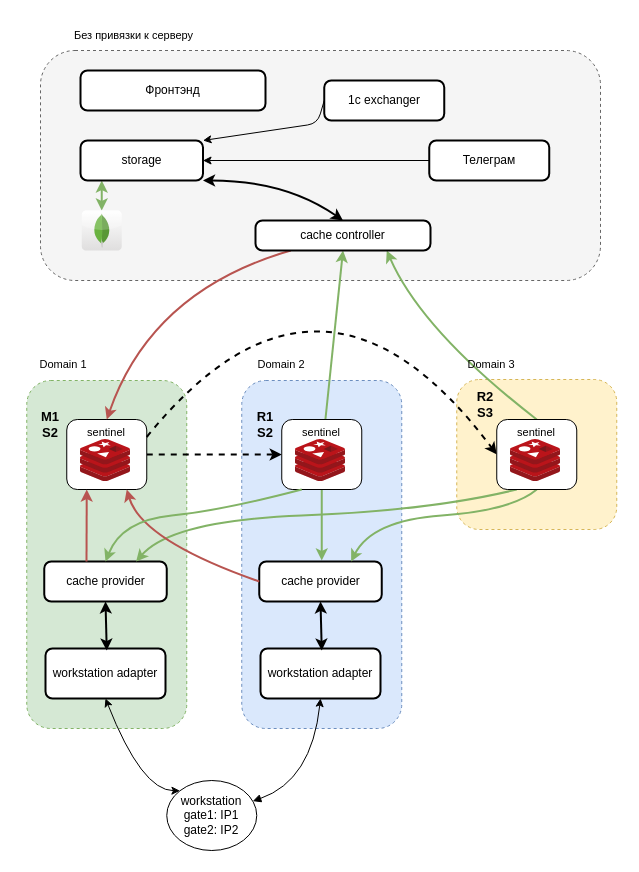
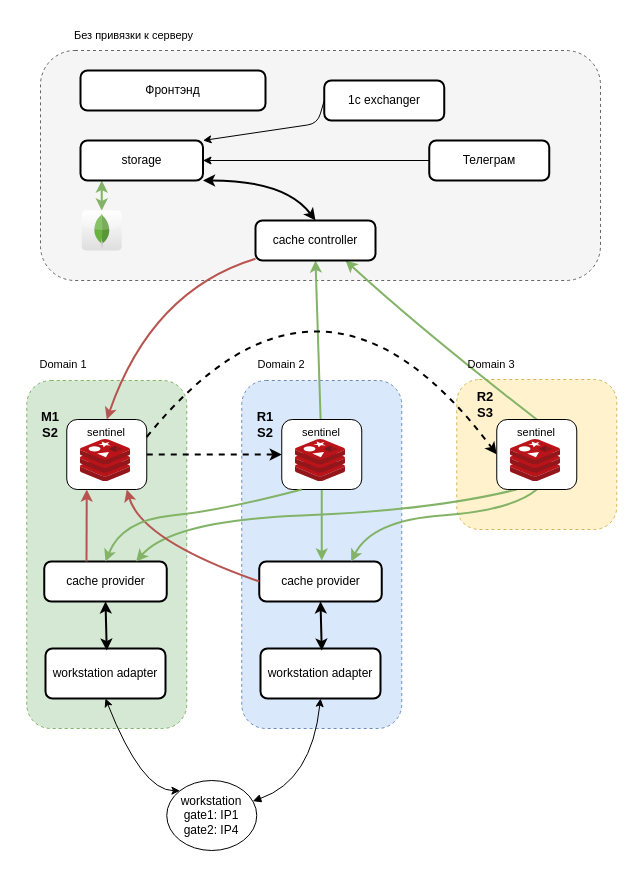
(343, 236) -> (316, 241)
(212, 816) -> (212, 816)
